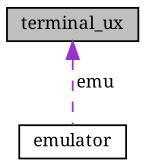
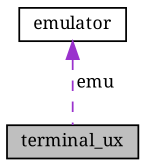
(73, 92) -> (73, 92)
